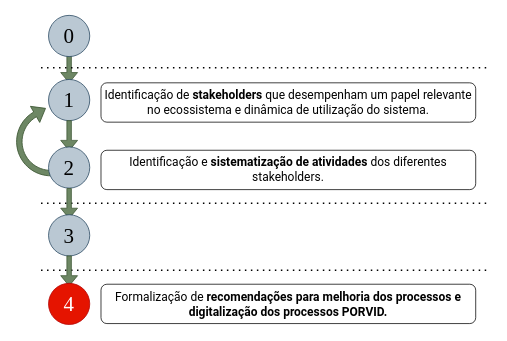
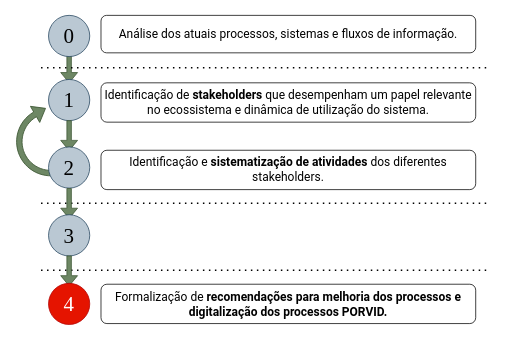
none -> (288, 34)
